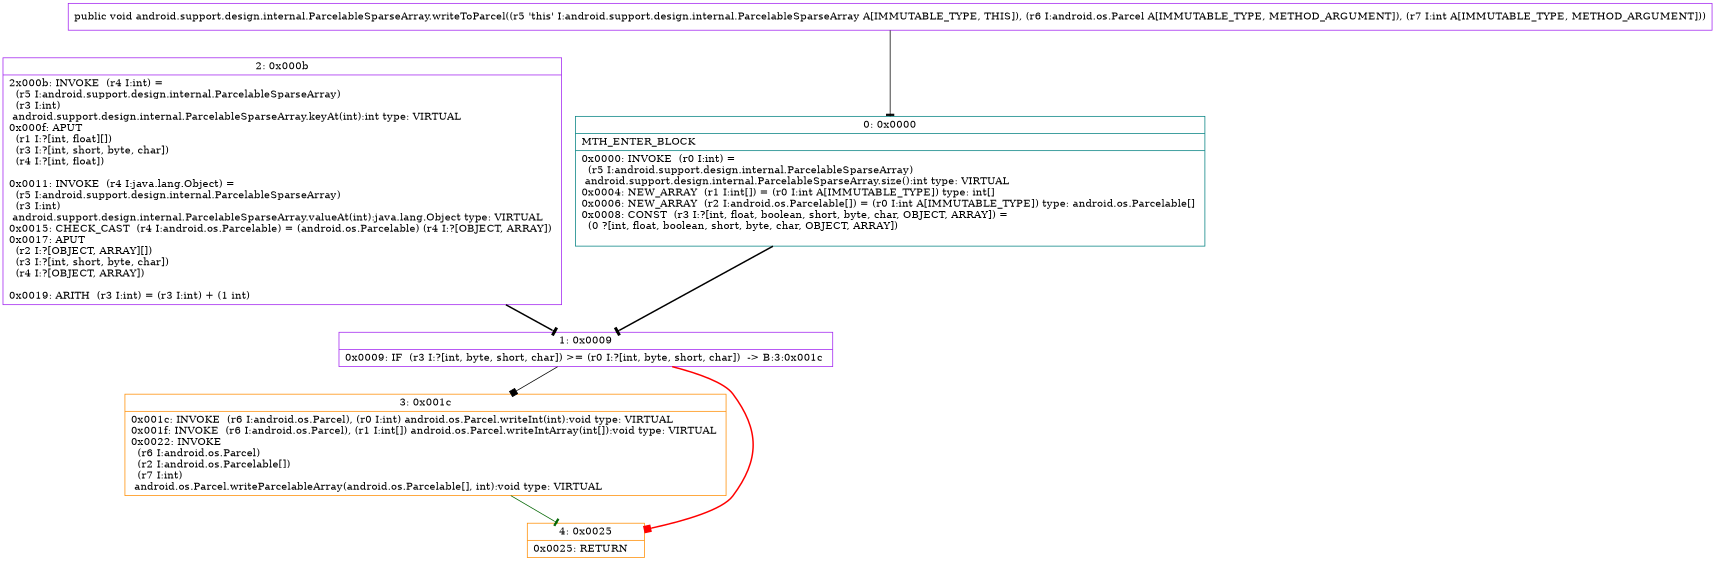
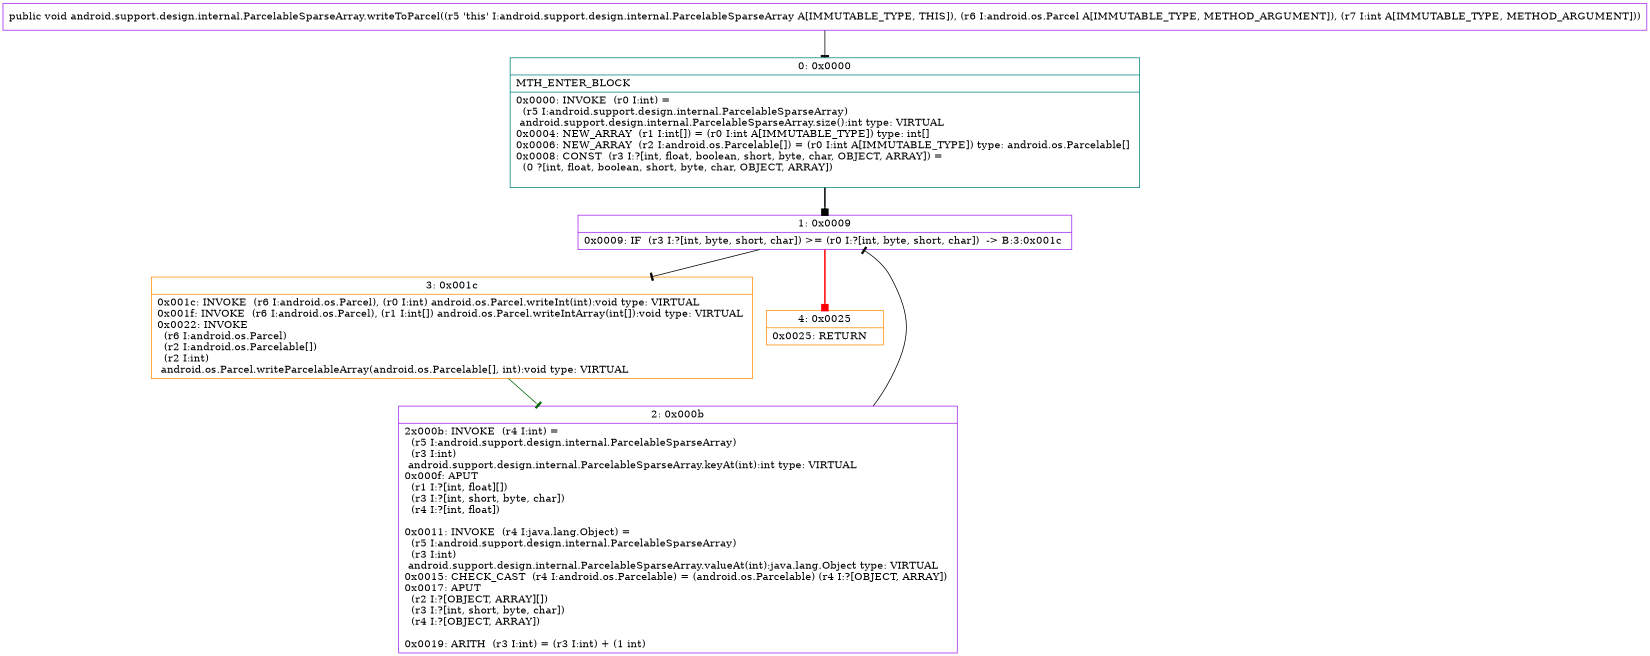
(696, 288) -> (825, 198)
(529, 318) -> (906, 326)
(538, 378) -> (707, 263)
(157, 475) -> (183, 358)
(532, 508) -> (522, 391)
